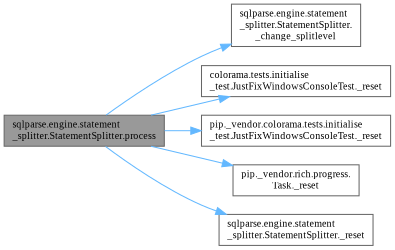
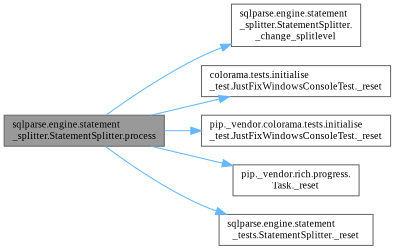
(296, 230) -> (296, 230)
